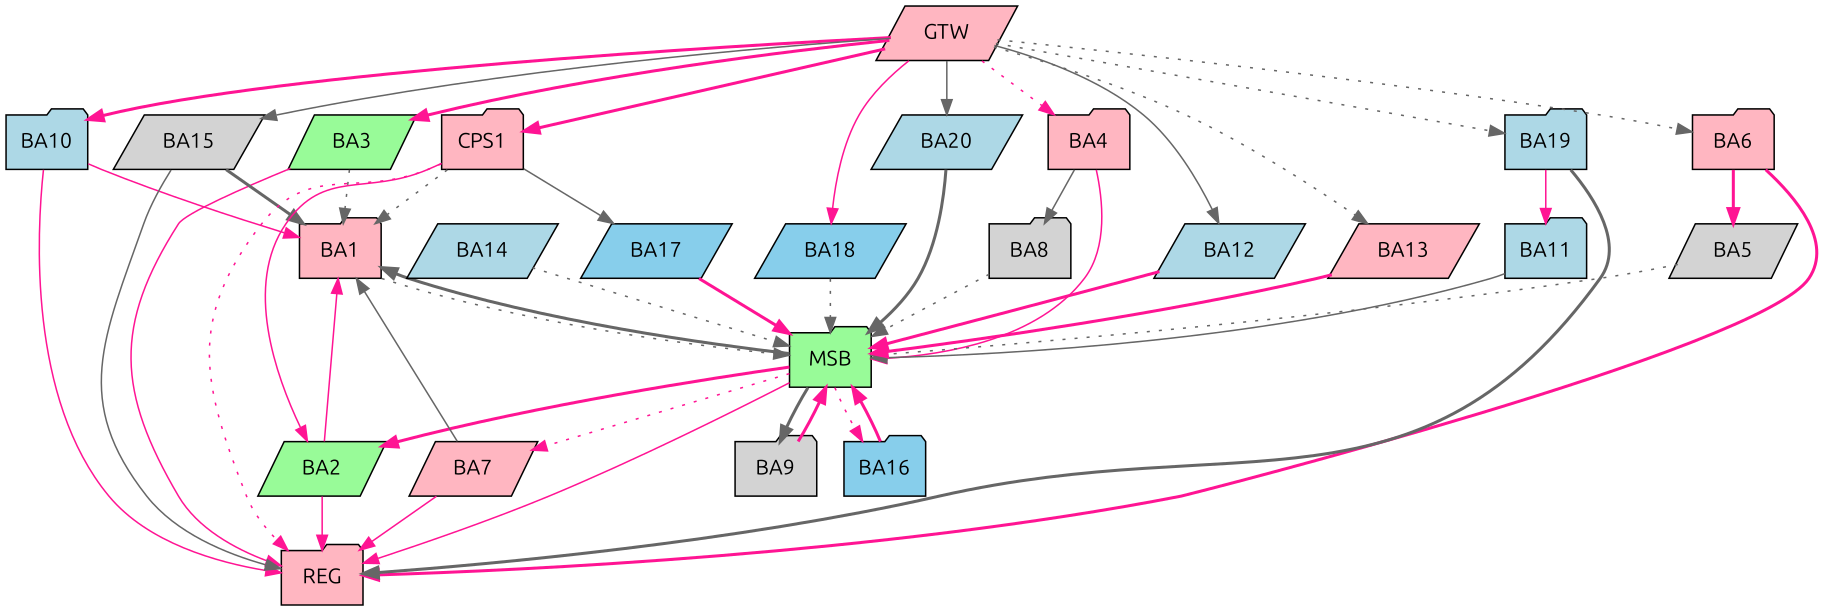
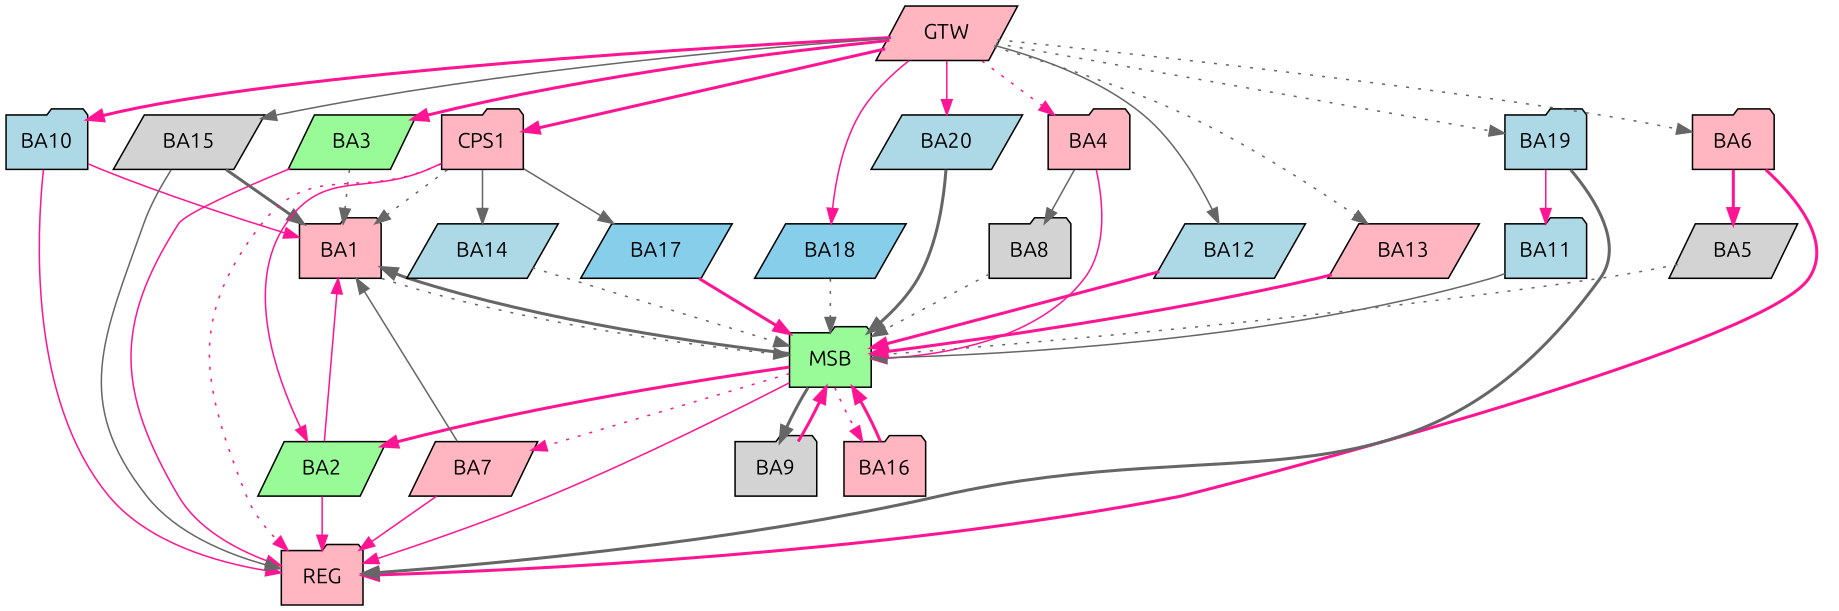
(947, 80) -> (947, 80)
none -> (482, 189)
(885, 469) -> (885, 469)
